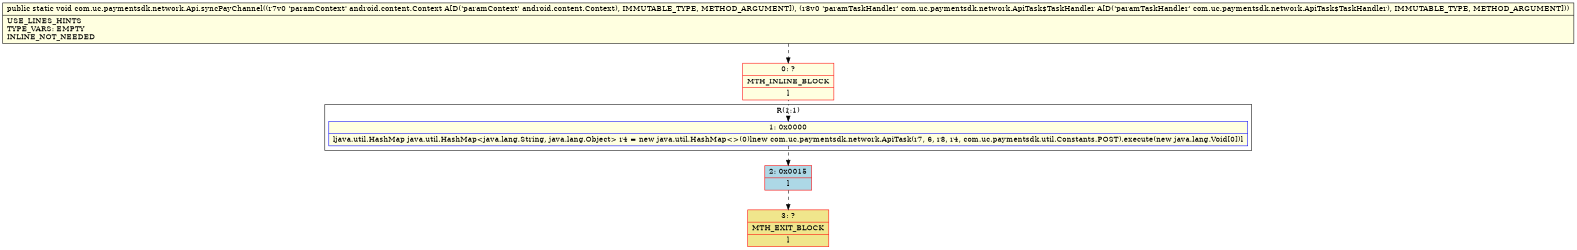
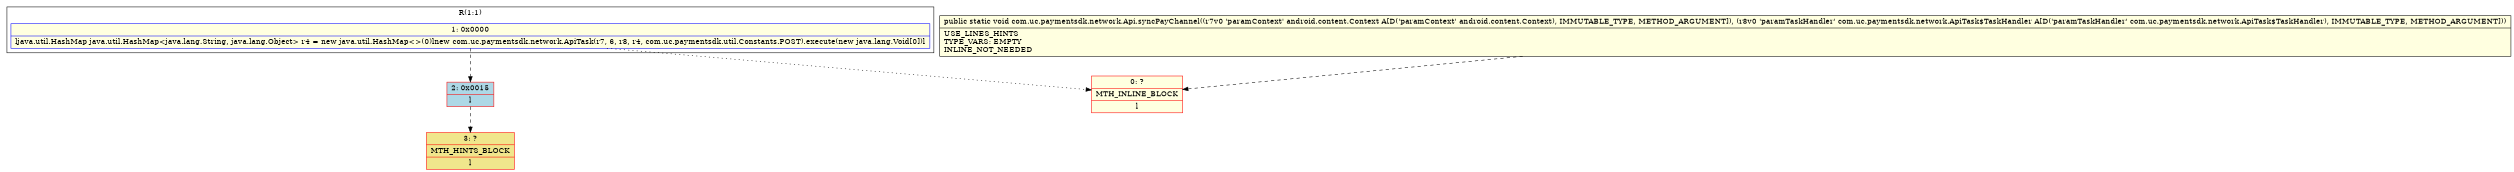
(788, 108) -> (846, 69)
(788, 228) -> (470, 151)
